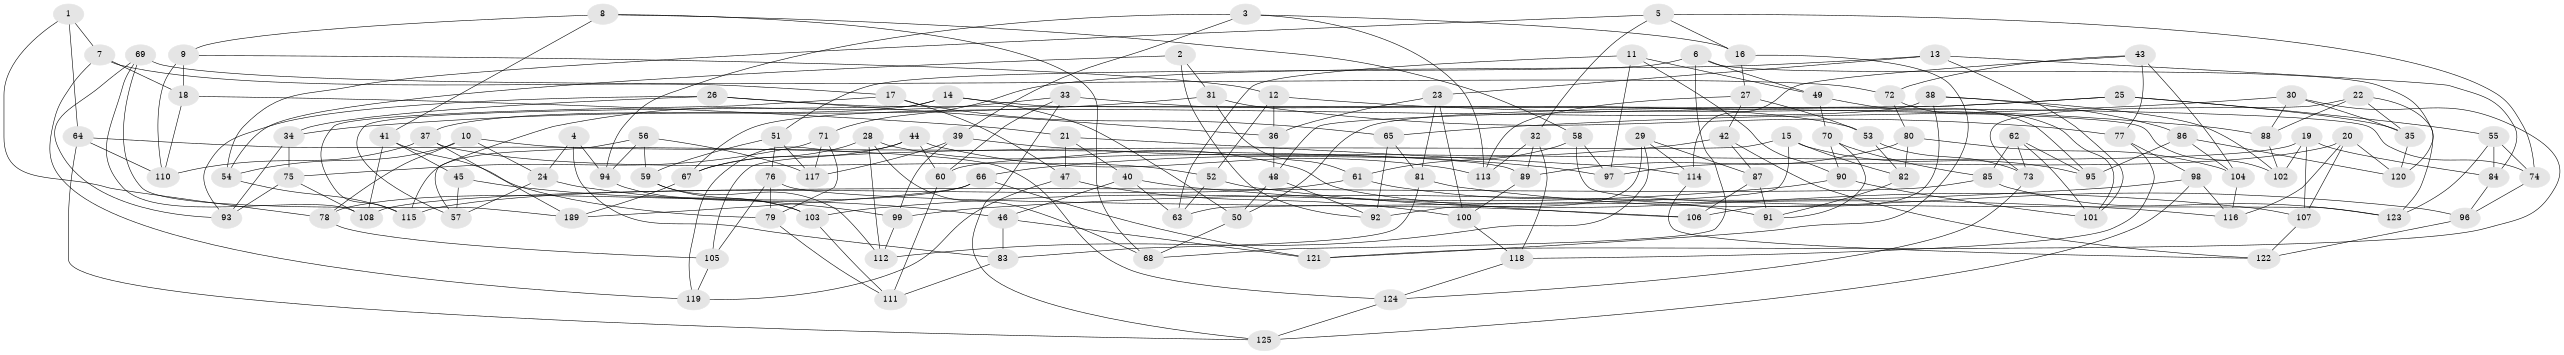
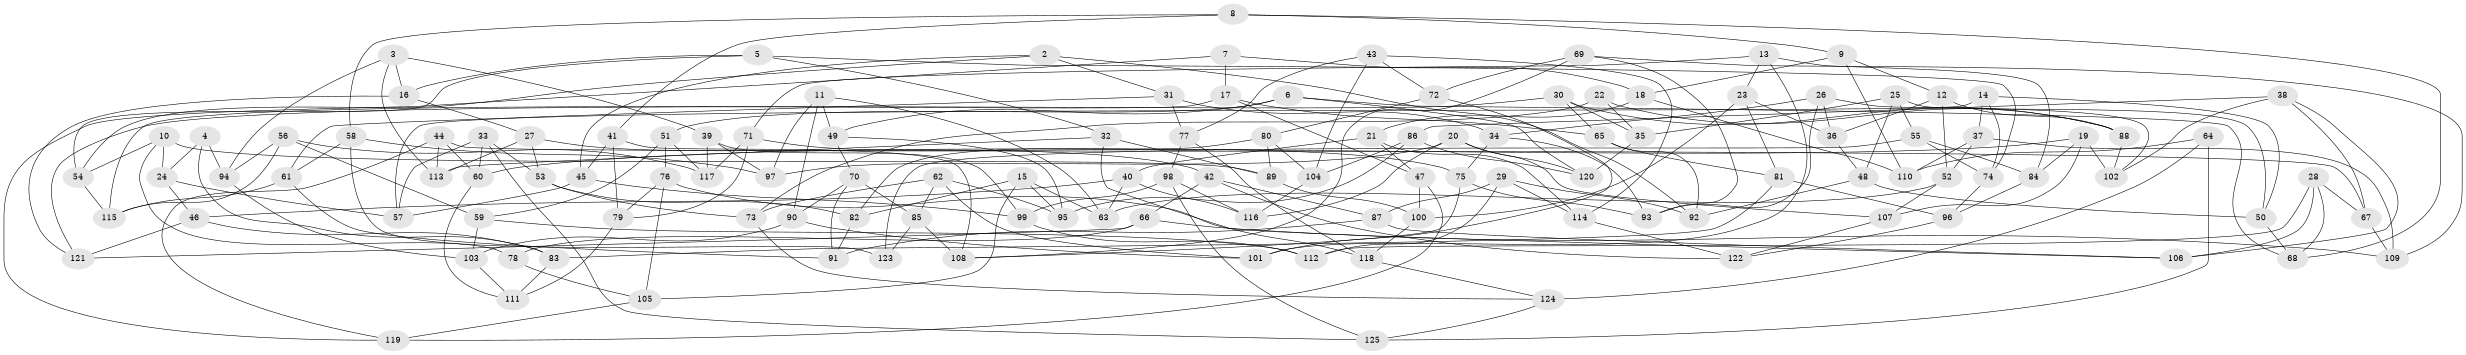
(69, 14) -> none
none -> (845, 64)
(2431, 154) -> none
(572, 218) -> (2392, 259)
